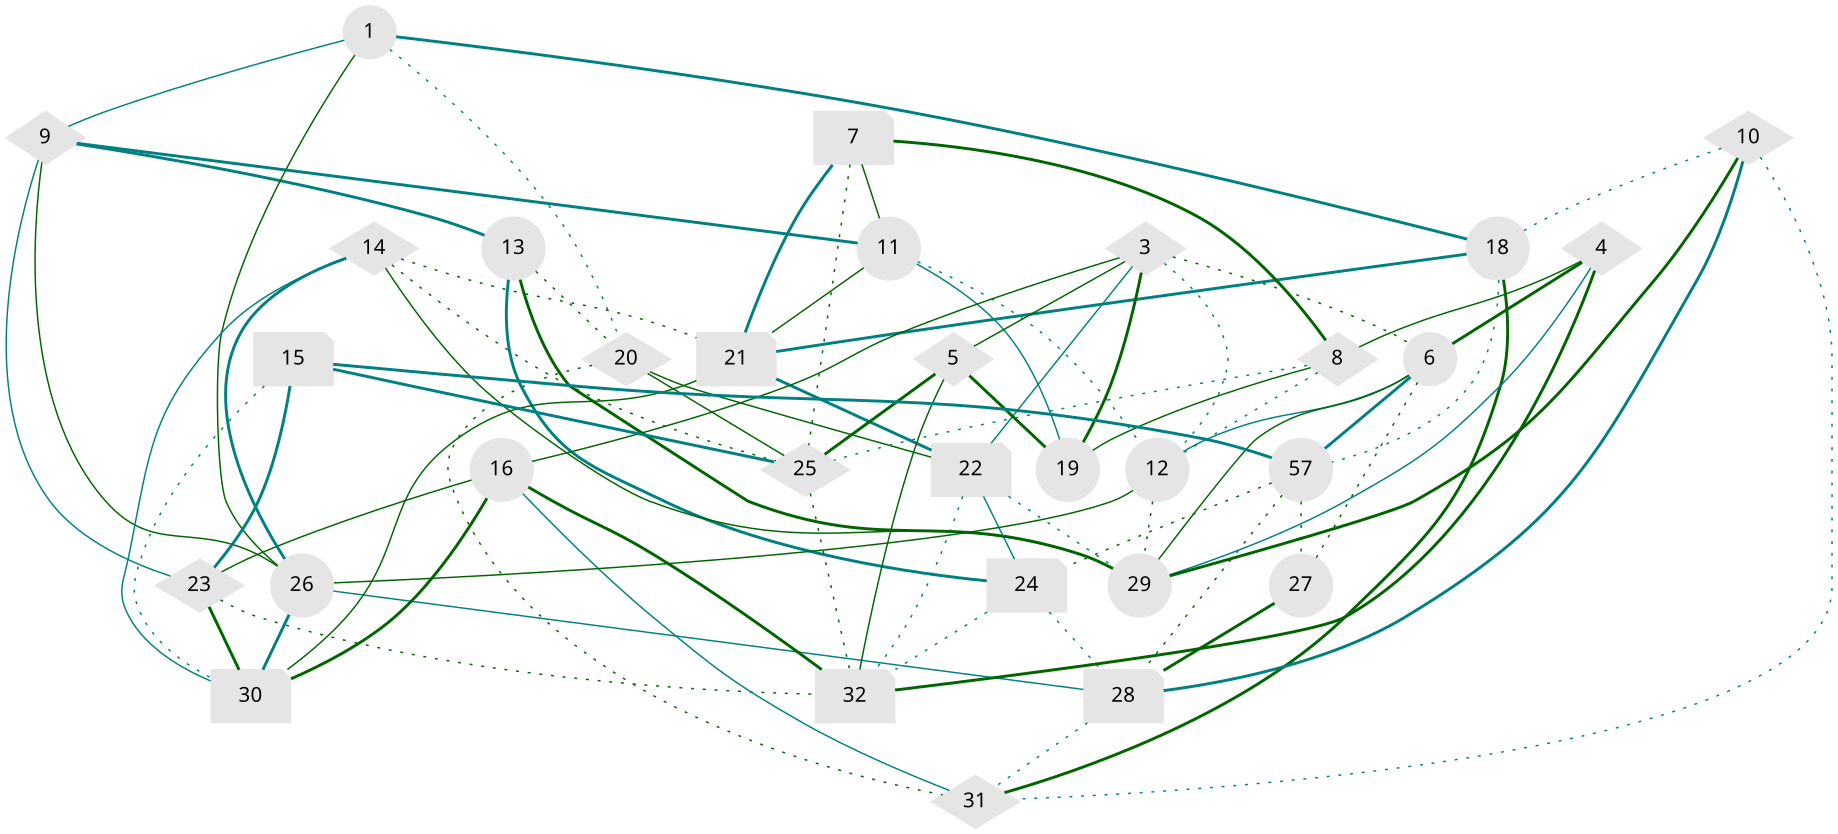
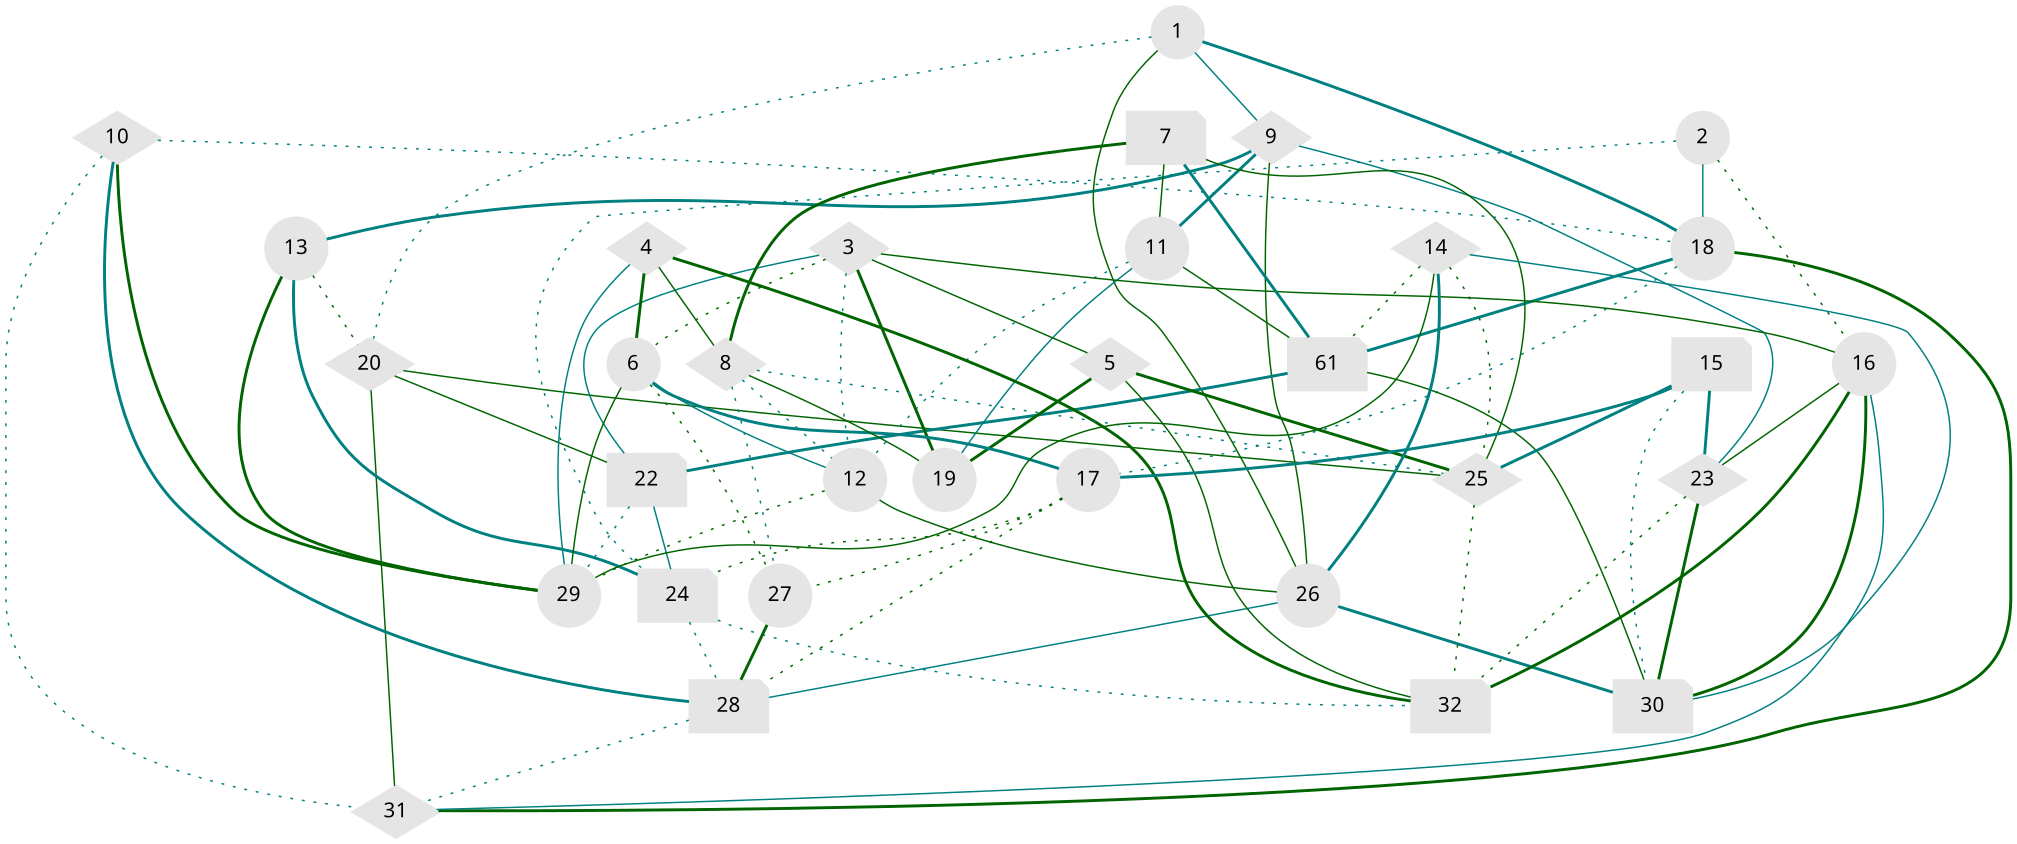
none -> (1703, 138)
(829, 305) -> (1503, 232)
(736, 359) -> (1327, 364)
(1301, 470) -> (1088, 480)
none -> (754, 475)
(926, 586) -> none
(572, 641) -> (383, 588)
